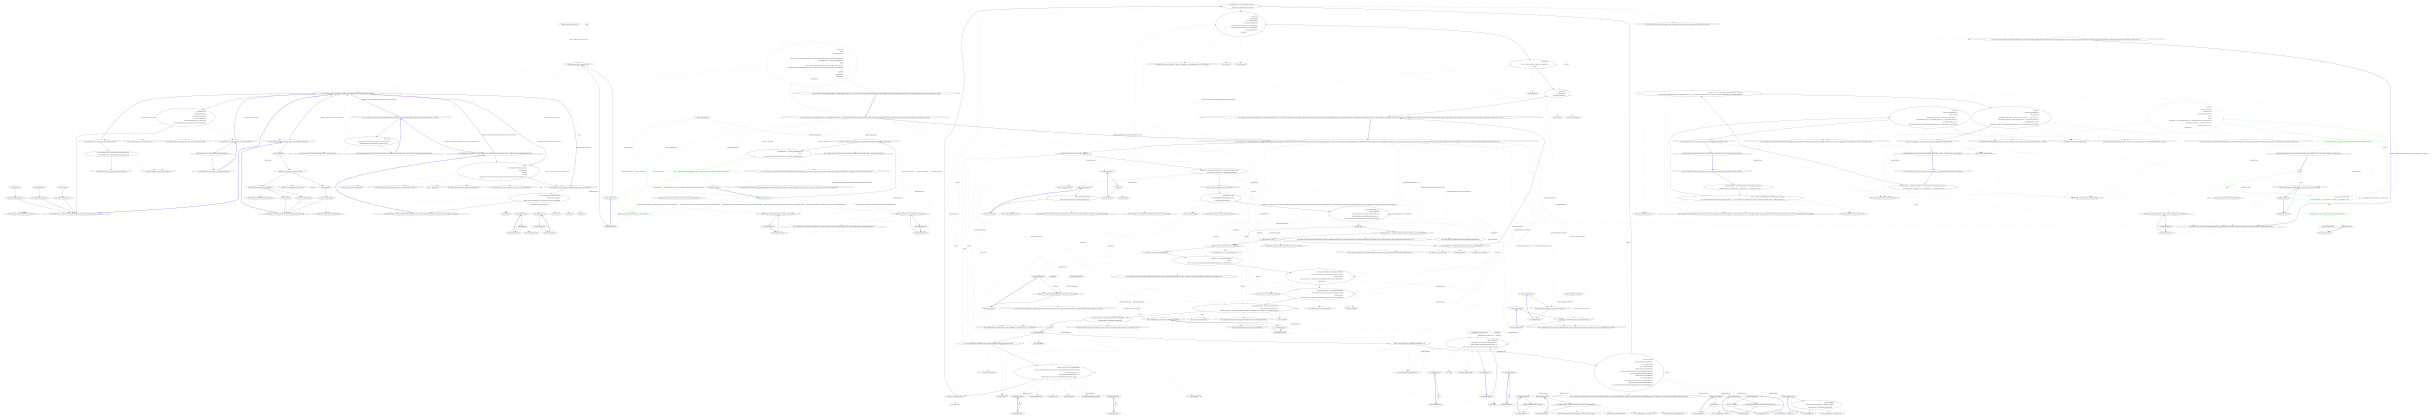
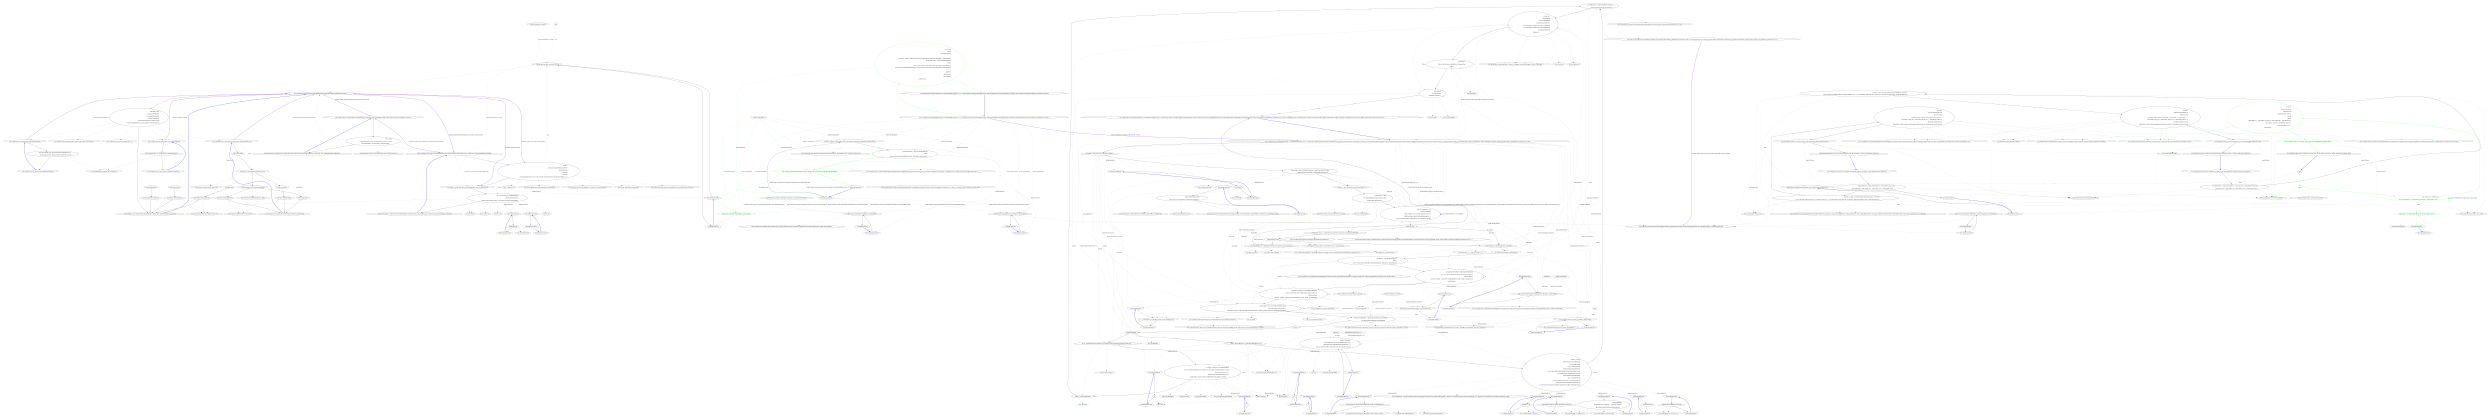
none -> (26, 158)
